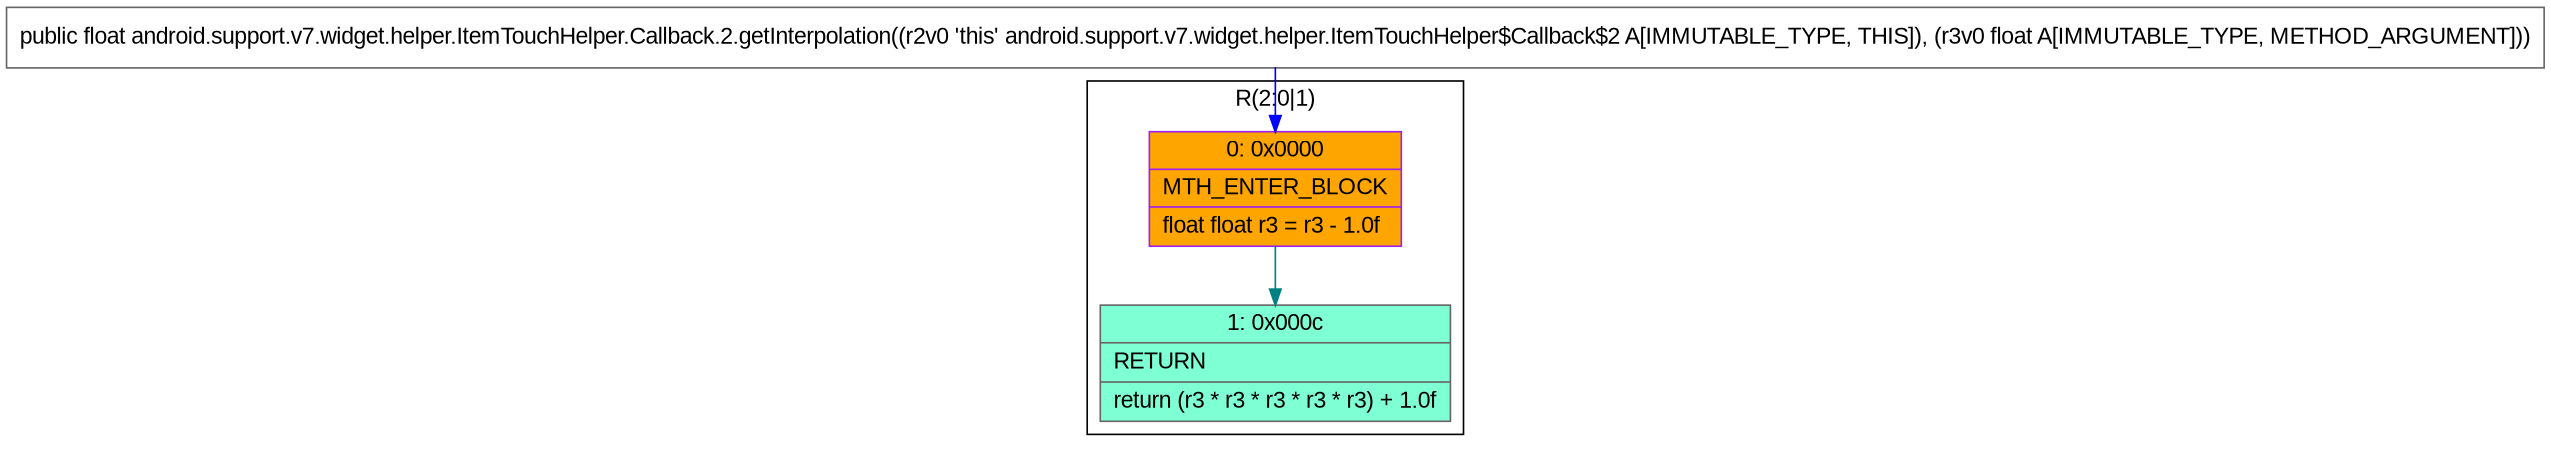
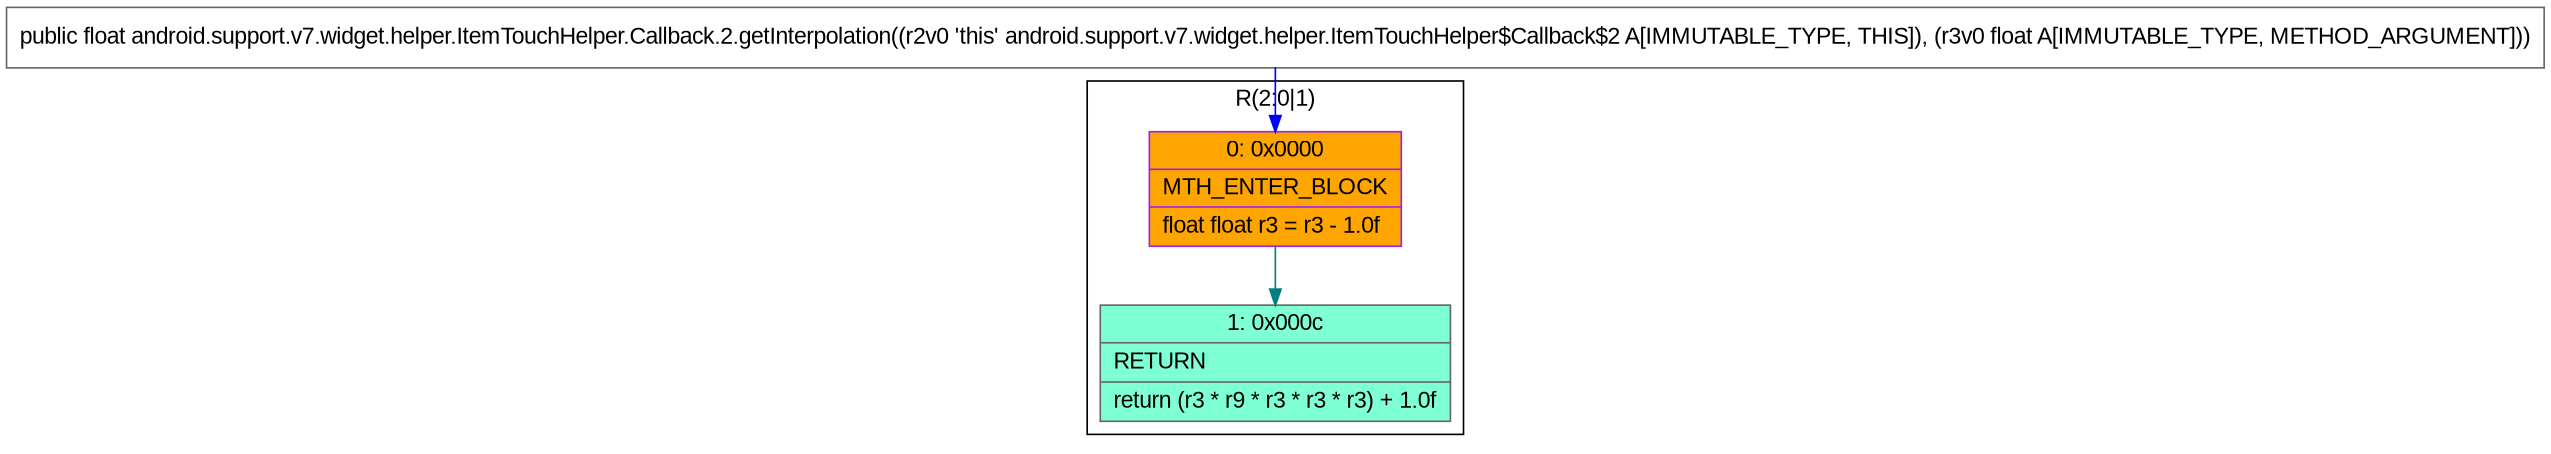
(1275, 401) -> (1275, 401)
